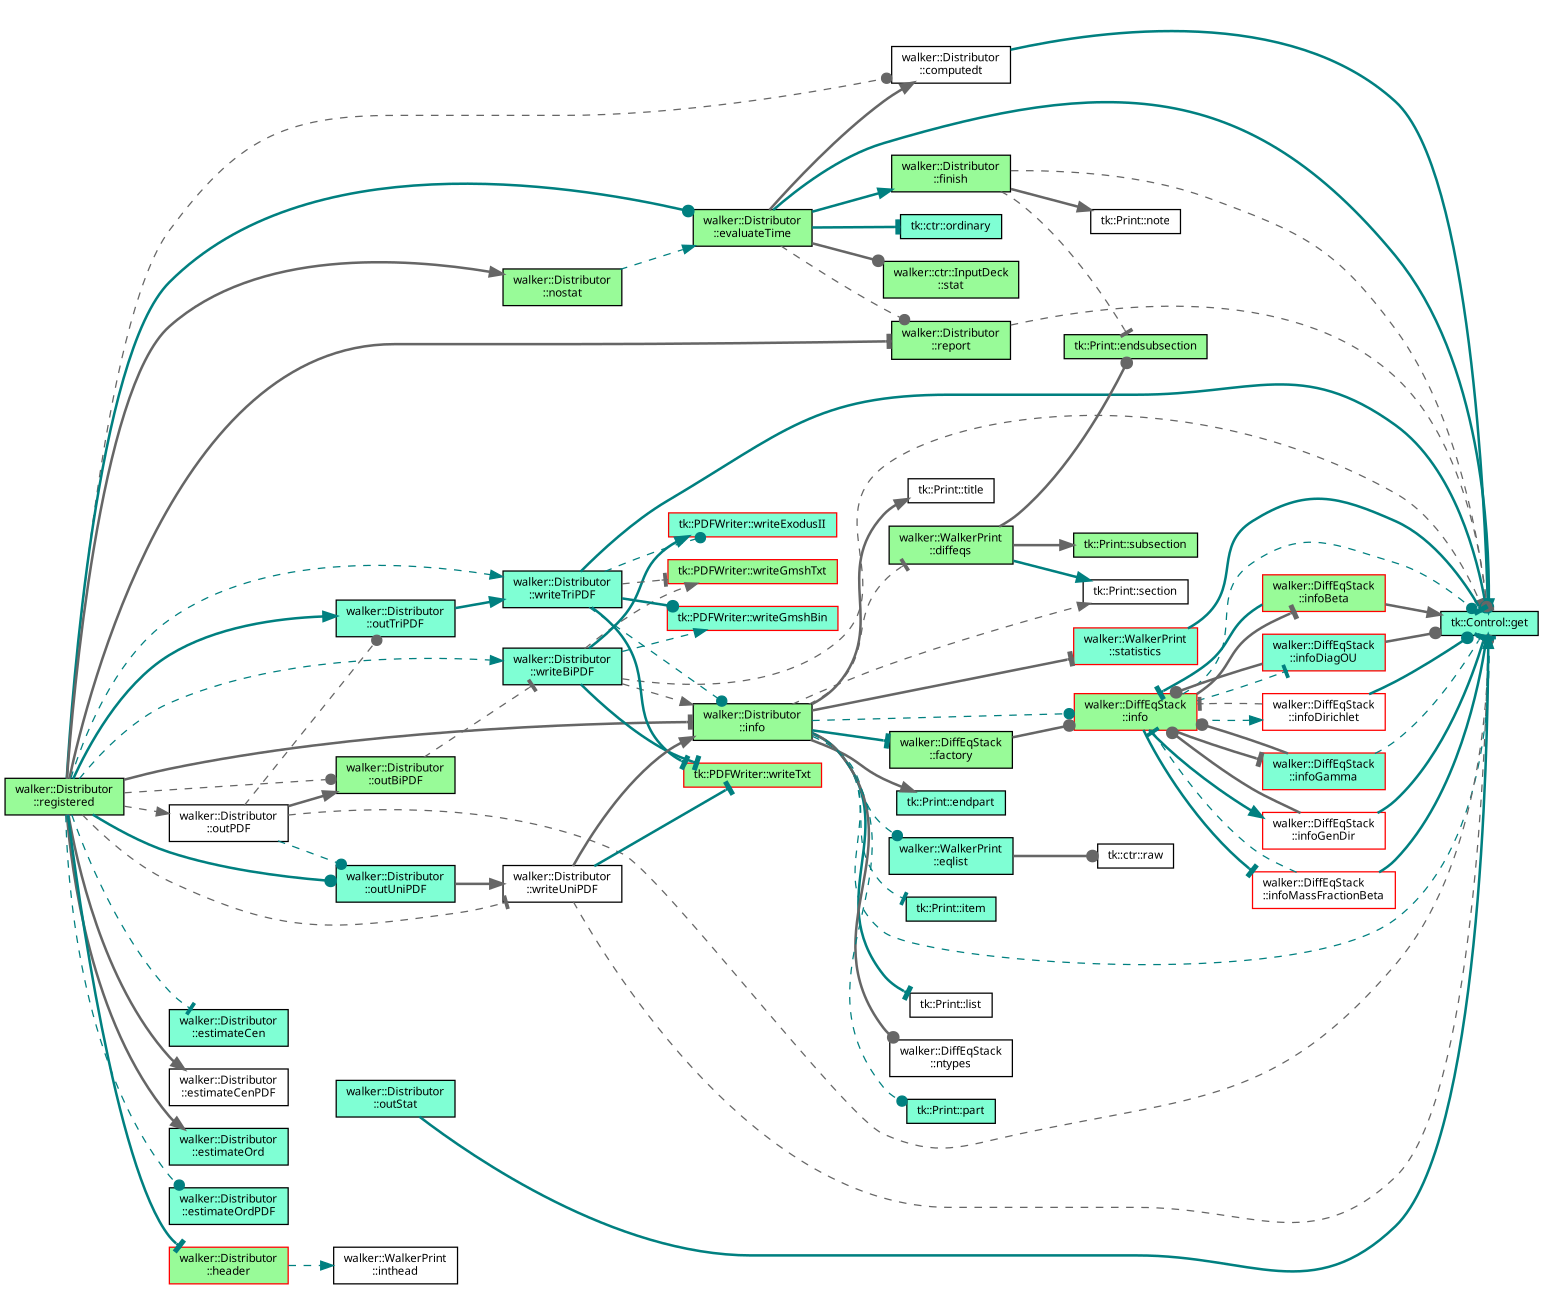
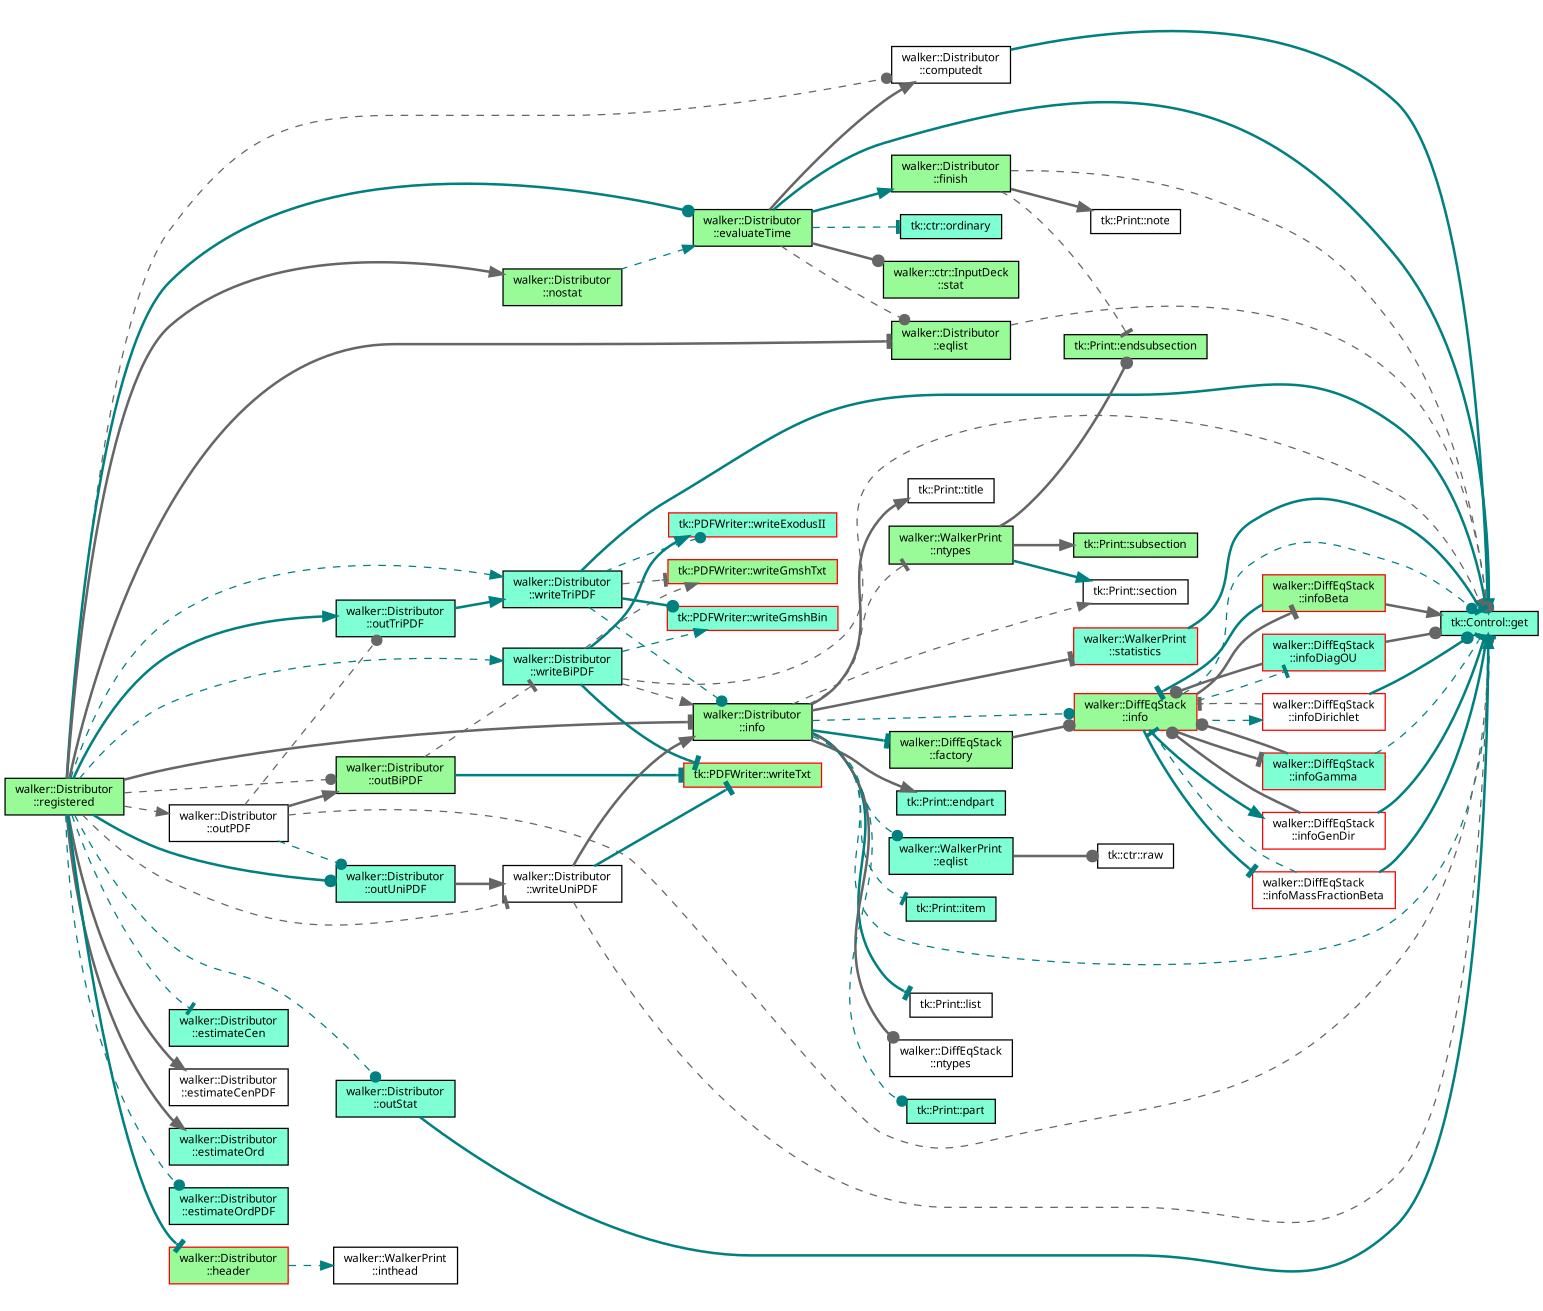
(853, 227) -> (853, 227)
(951, 340) -> (951, 340)
(951, 545) -> (951, 545)
(637, 669) -> (566, 775)
none -> (205, 965)
